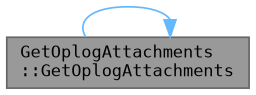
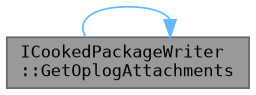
(128, 63) -> (128, 63)
